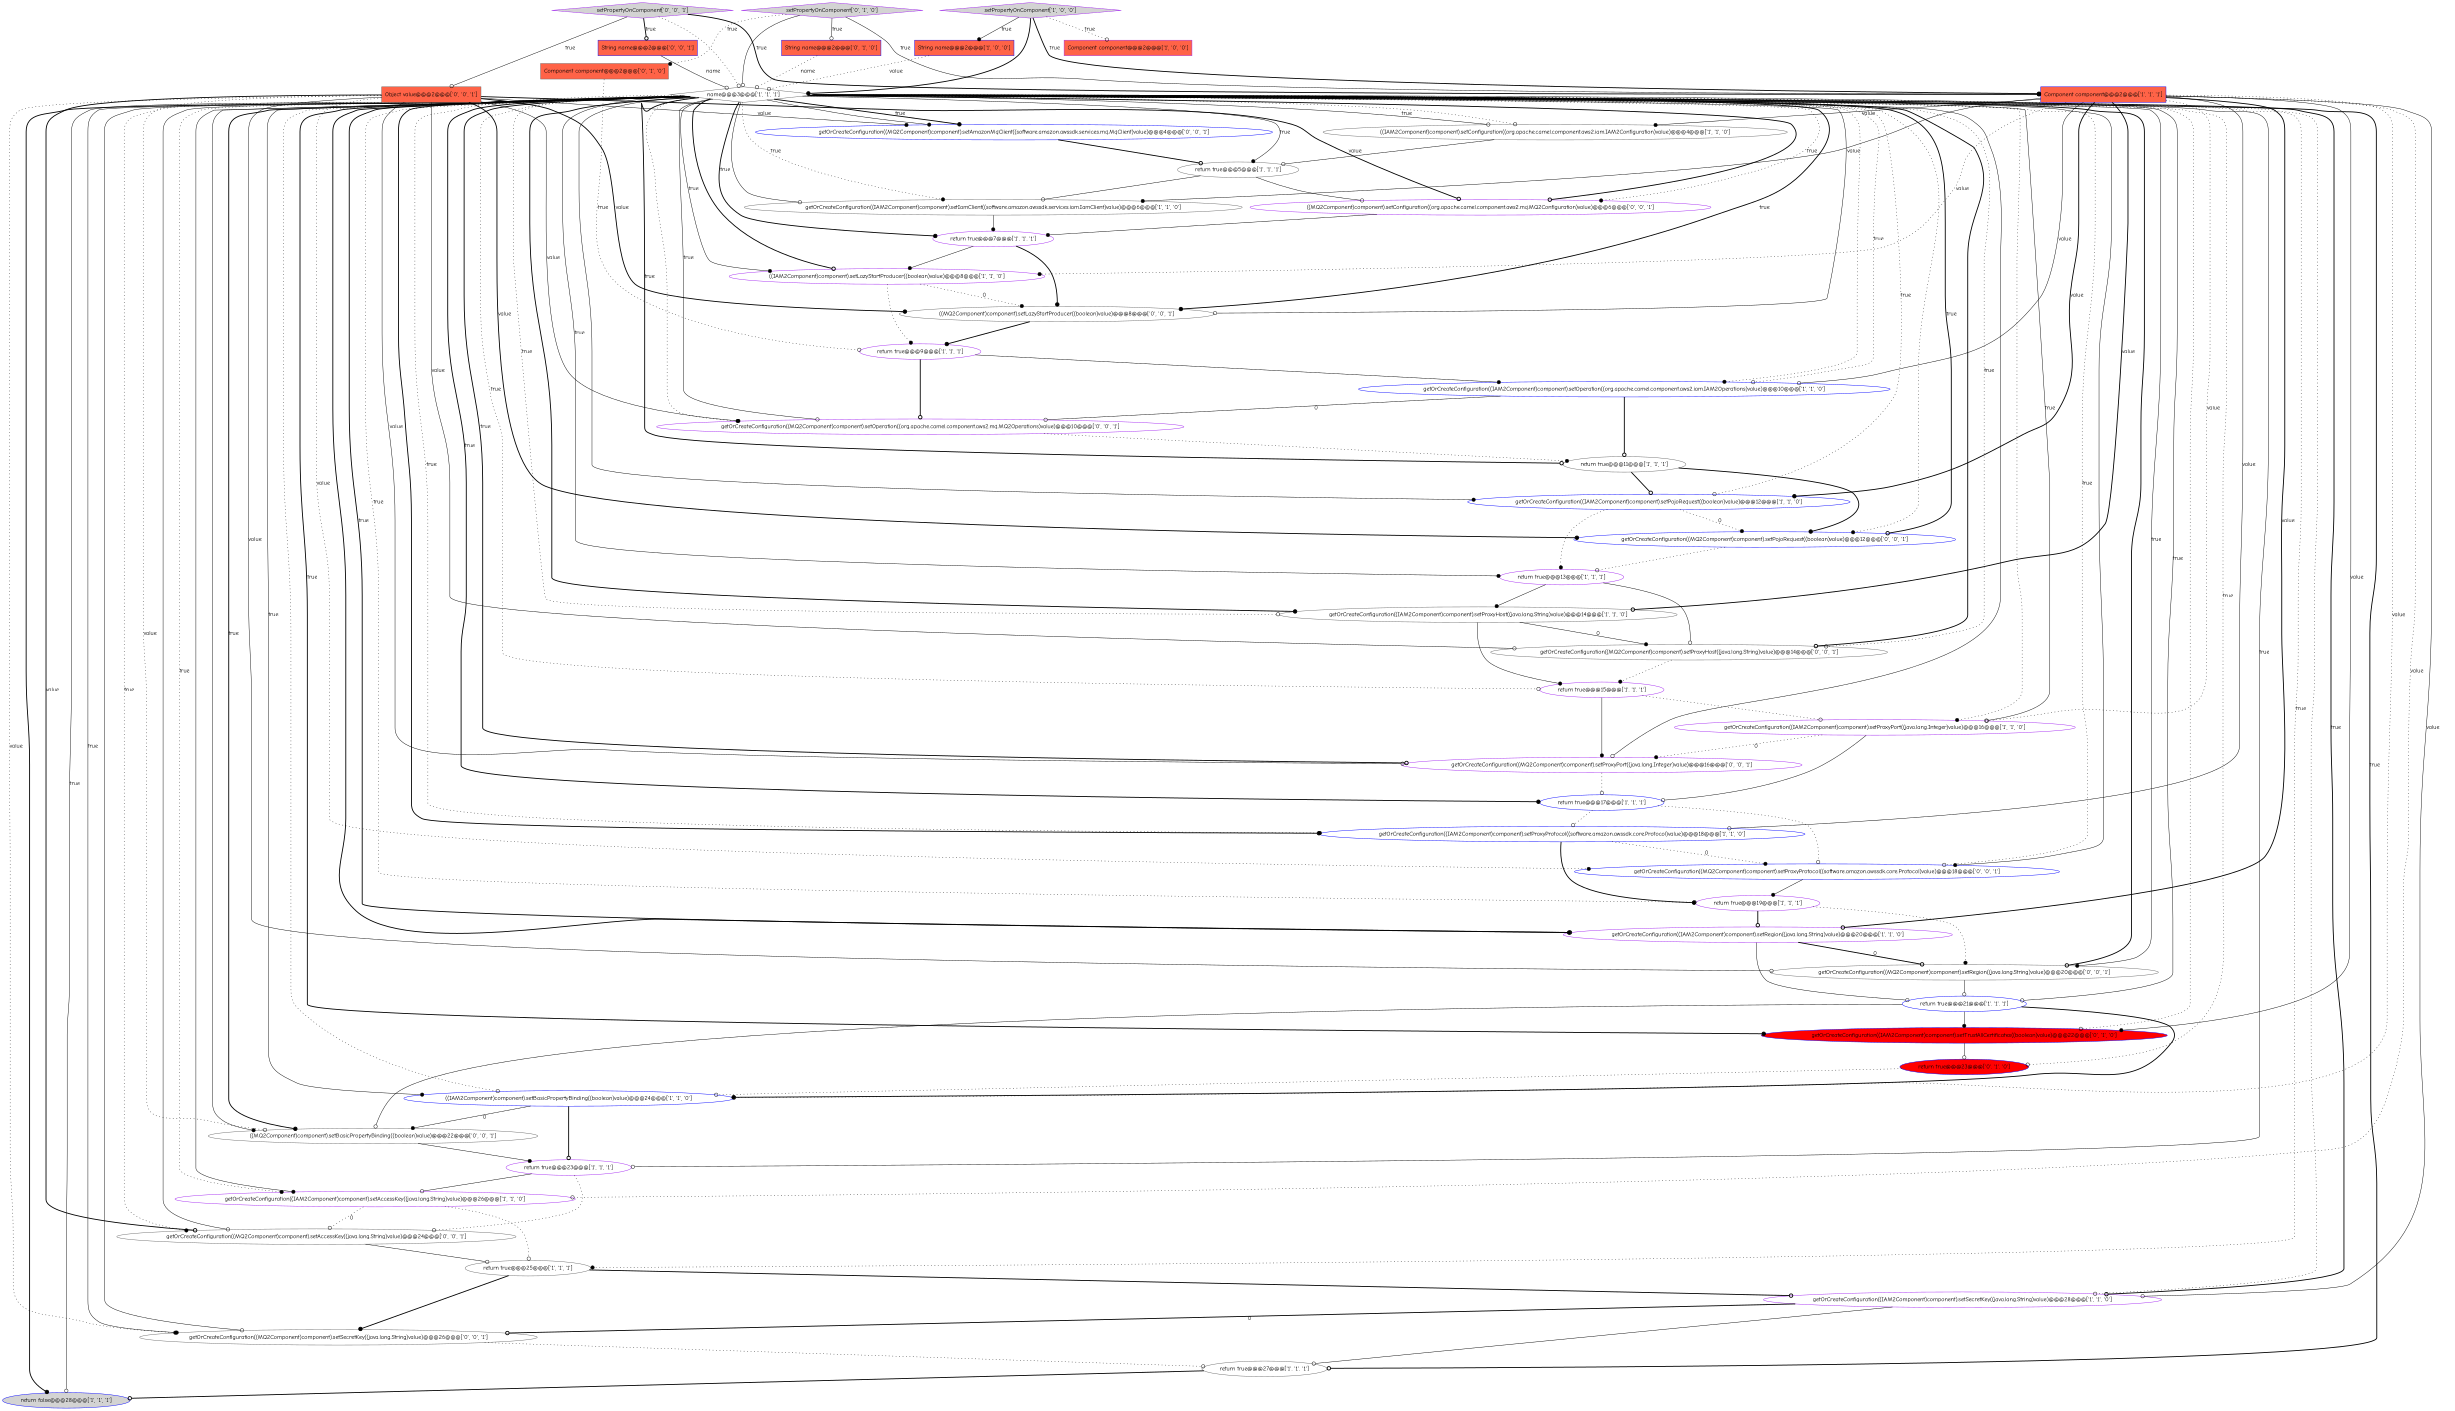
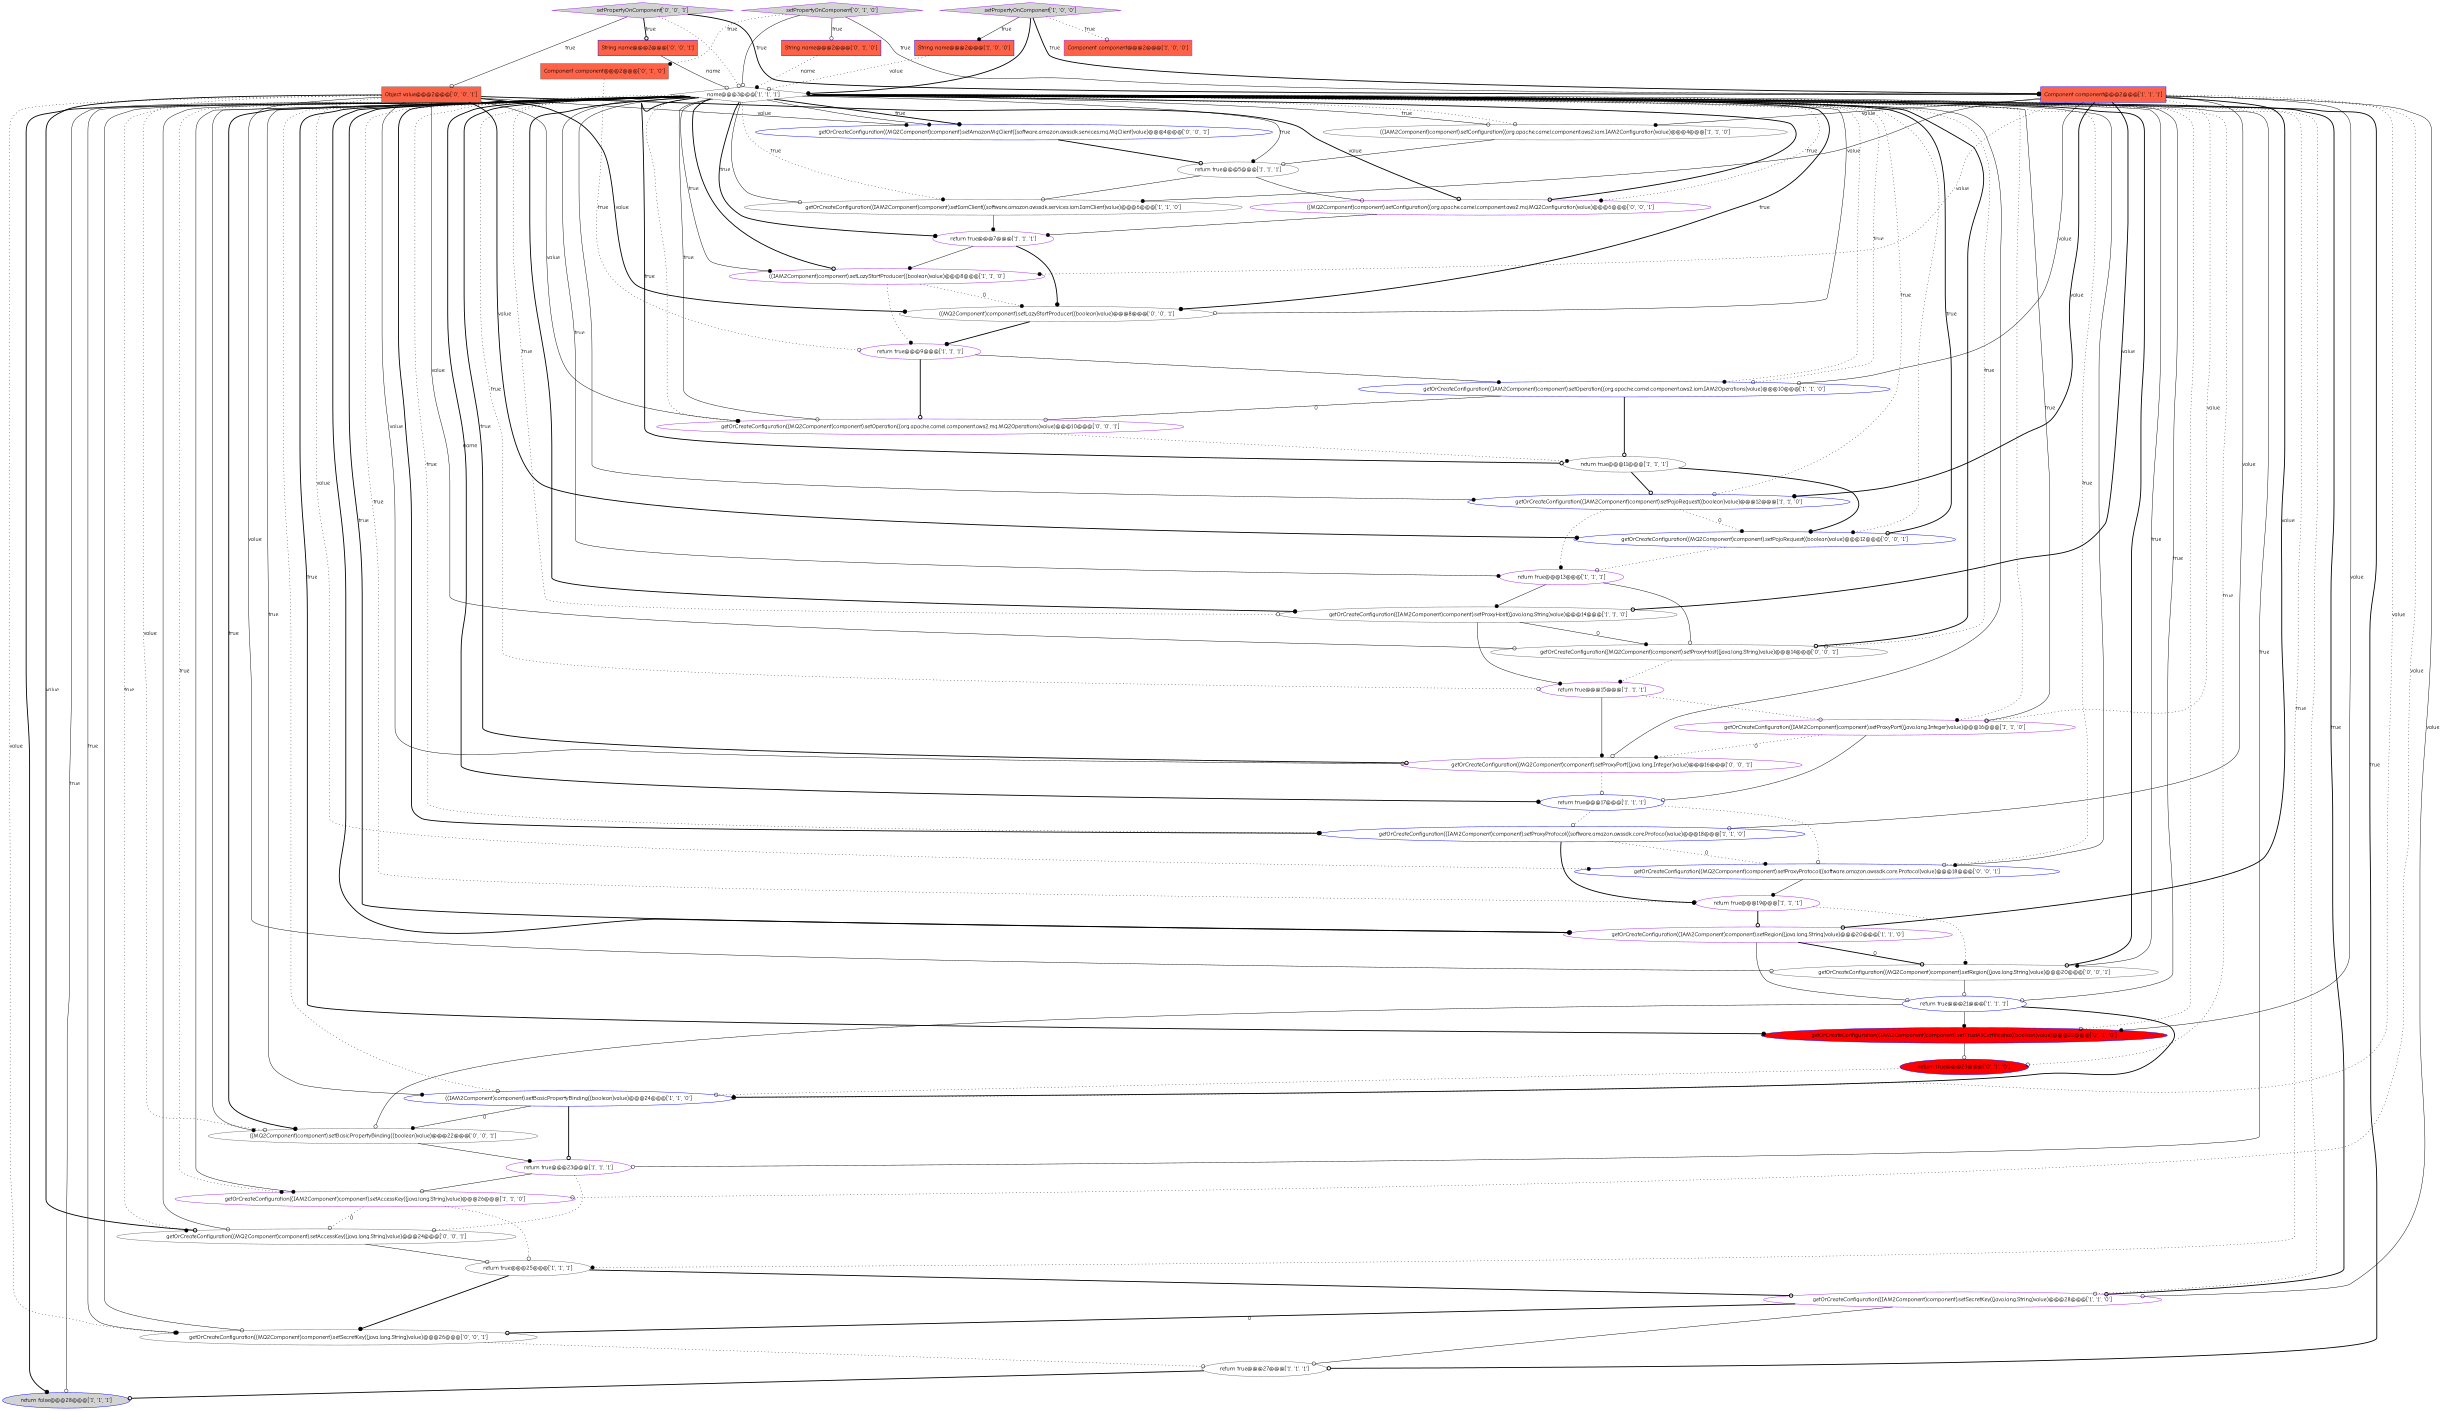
(788, 71) -> (788, 71)
(470, 446) -> (470, 446)
